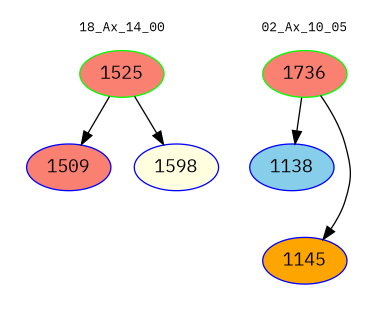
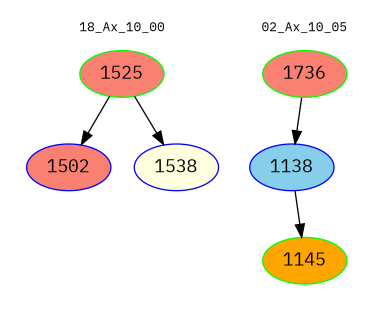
(123, 28) -> (123, 28)
(349, 161) -> (297, 208)
(69, 167) -> (69, 167)
(176, 167) -> (176, 167)
(305, 261) -> (305, 261)
